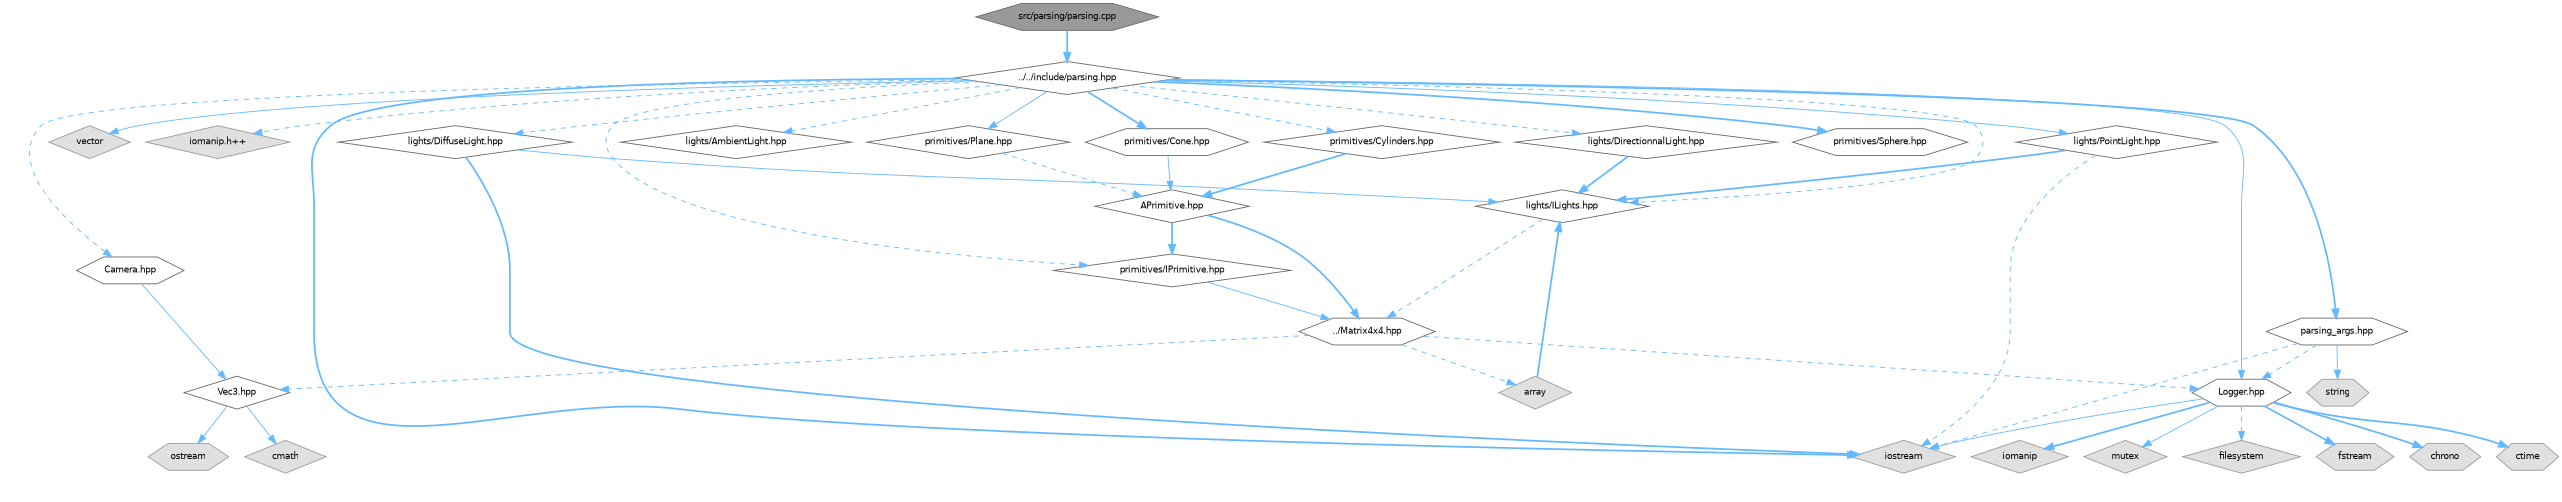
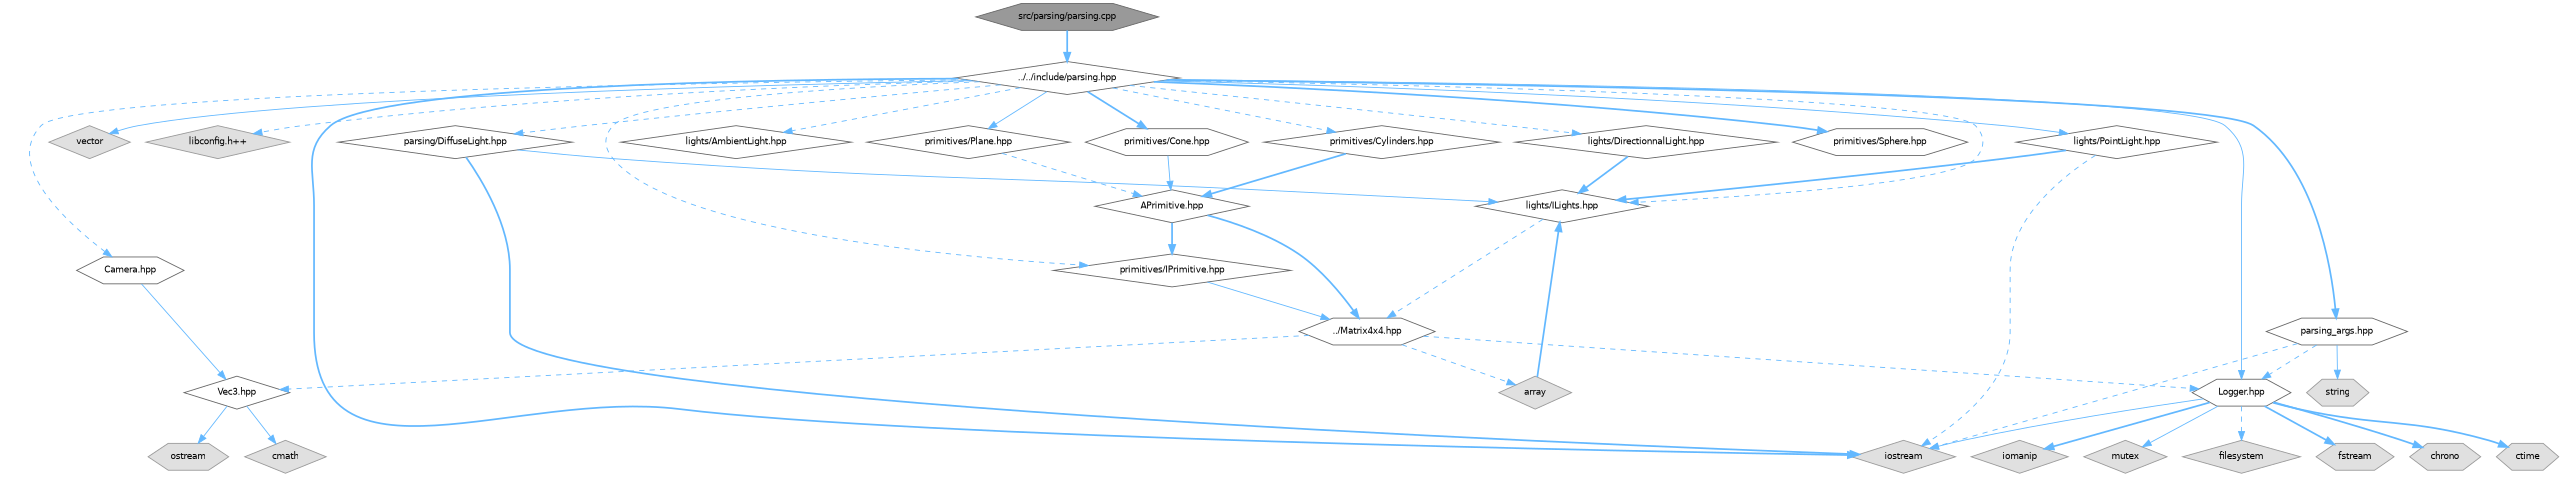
(218, 142) -> (218, 142)
(455, 142) -> (455, 142)
